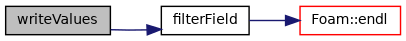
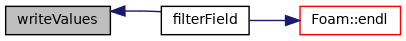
(129, 30) -> (143, 11)
